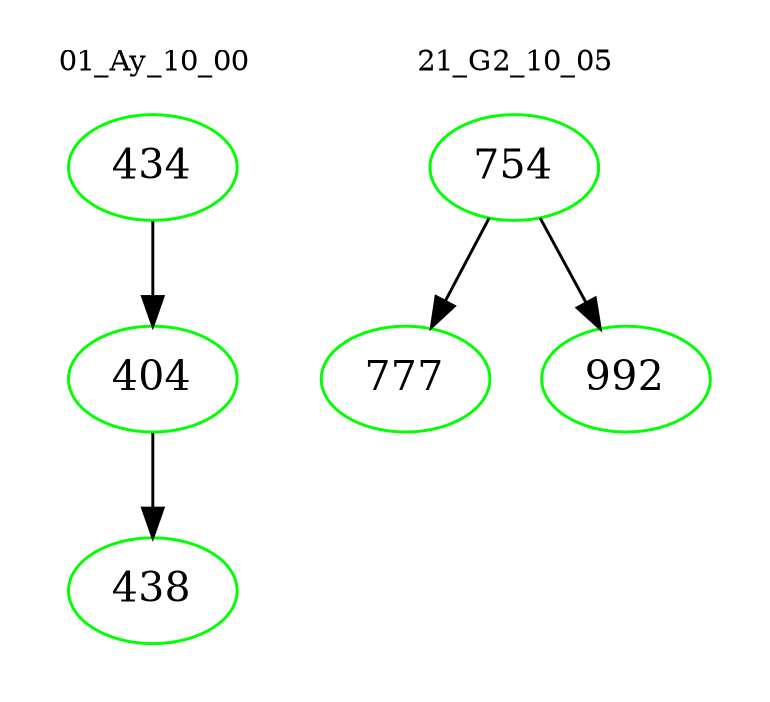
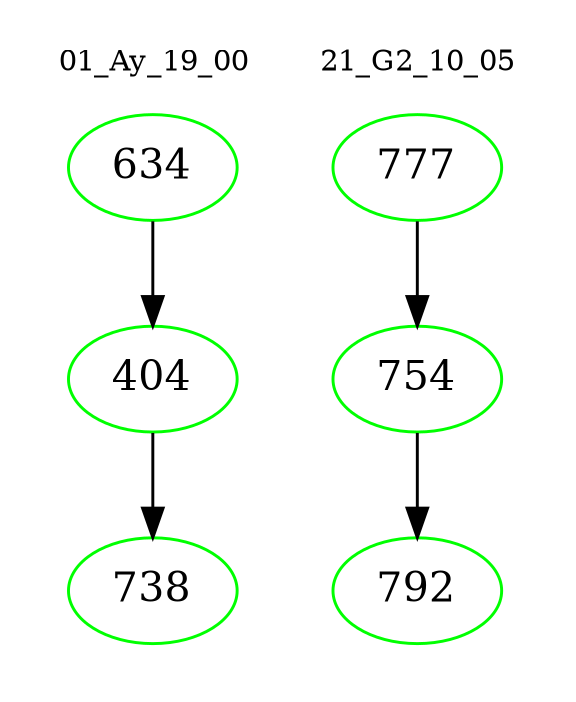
(154, 63) -> (154, 63)
(153, 168) -> (153, 168)
(467, 260) -> (417, 259)
(626, 379) -> (417, 591)
(153, 591) -> (153, 591)
